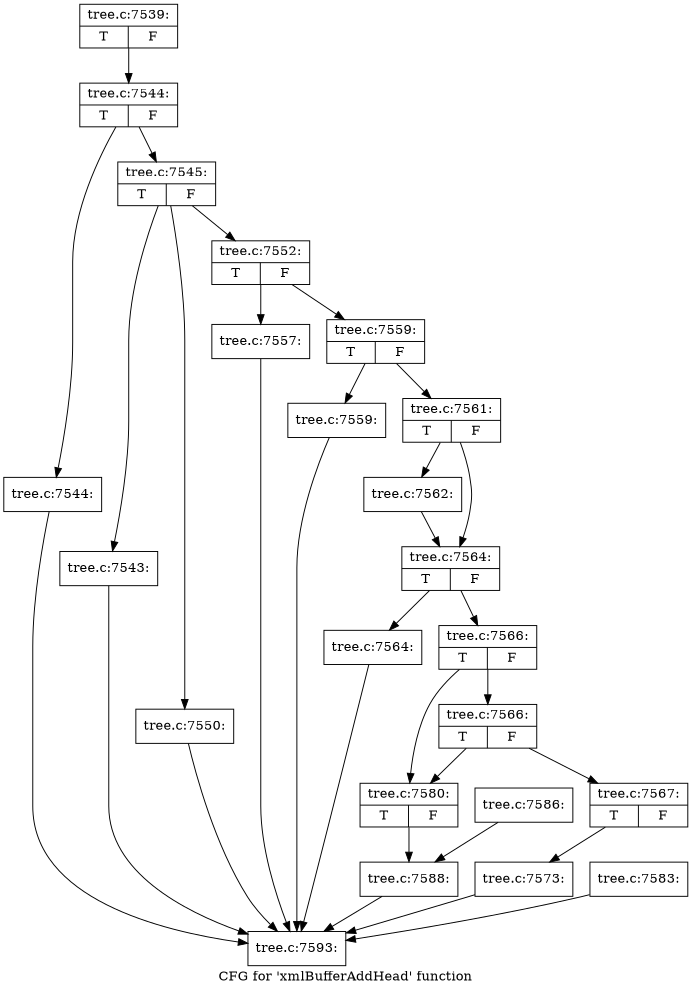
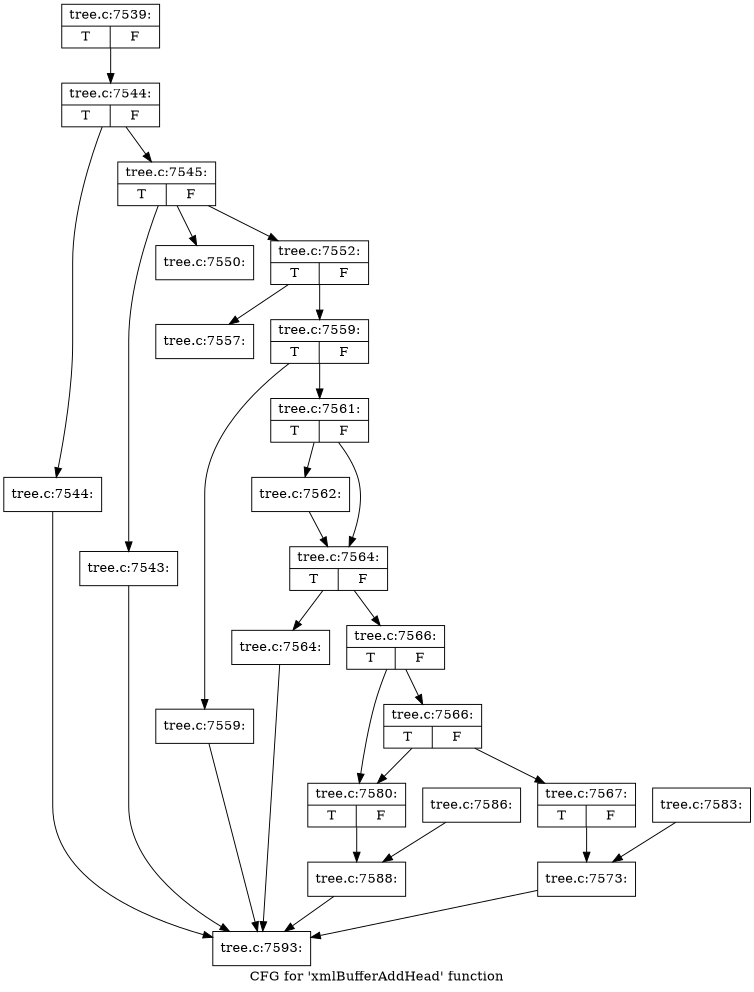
(261, 642) -> none
(219, 839) -> none
(473, 919) -> (648, 840)
